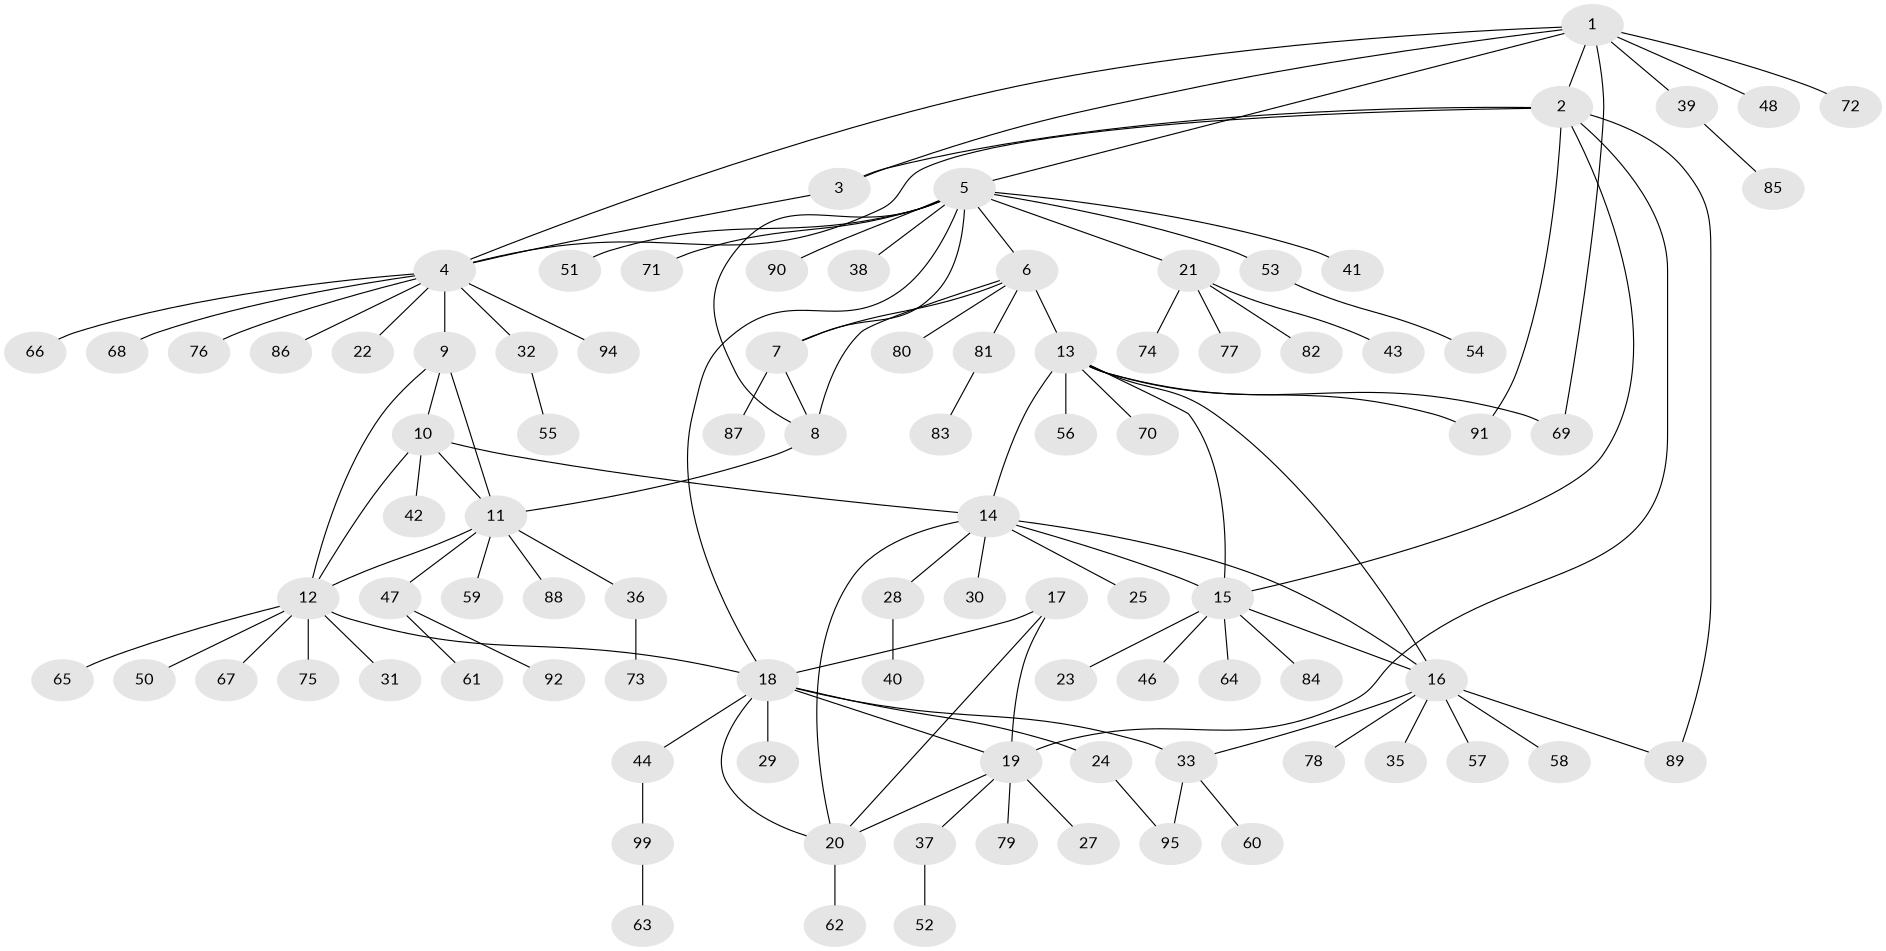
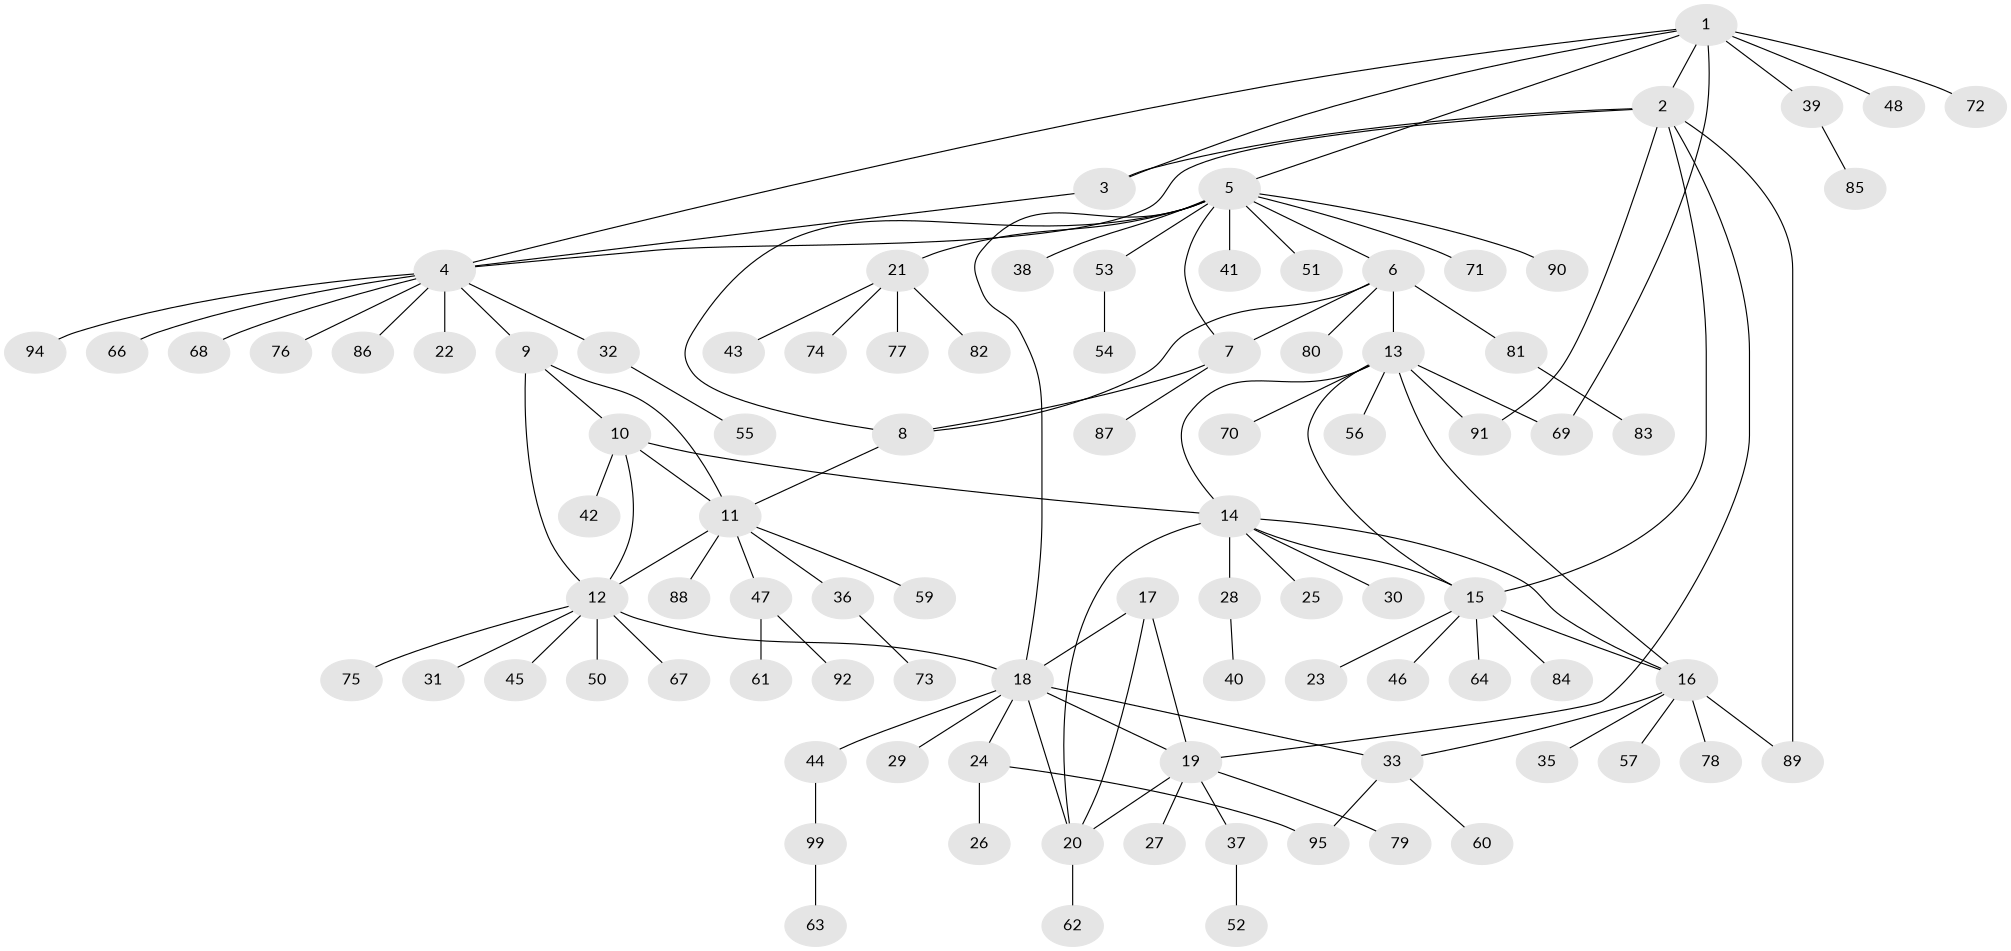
(63, 680) -> (515, 680)
(1560, 762) -> none
none -> (979, 844)
